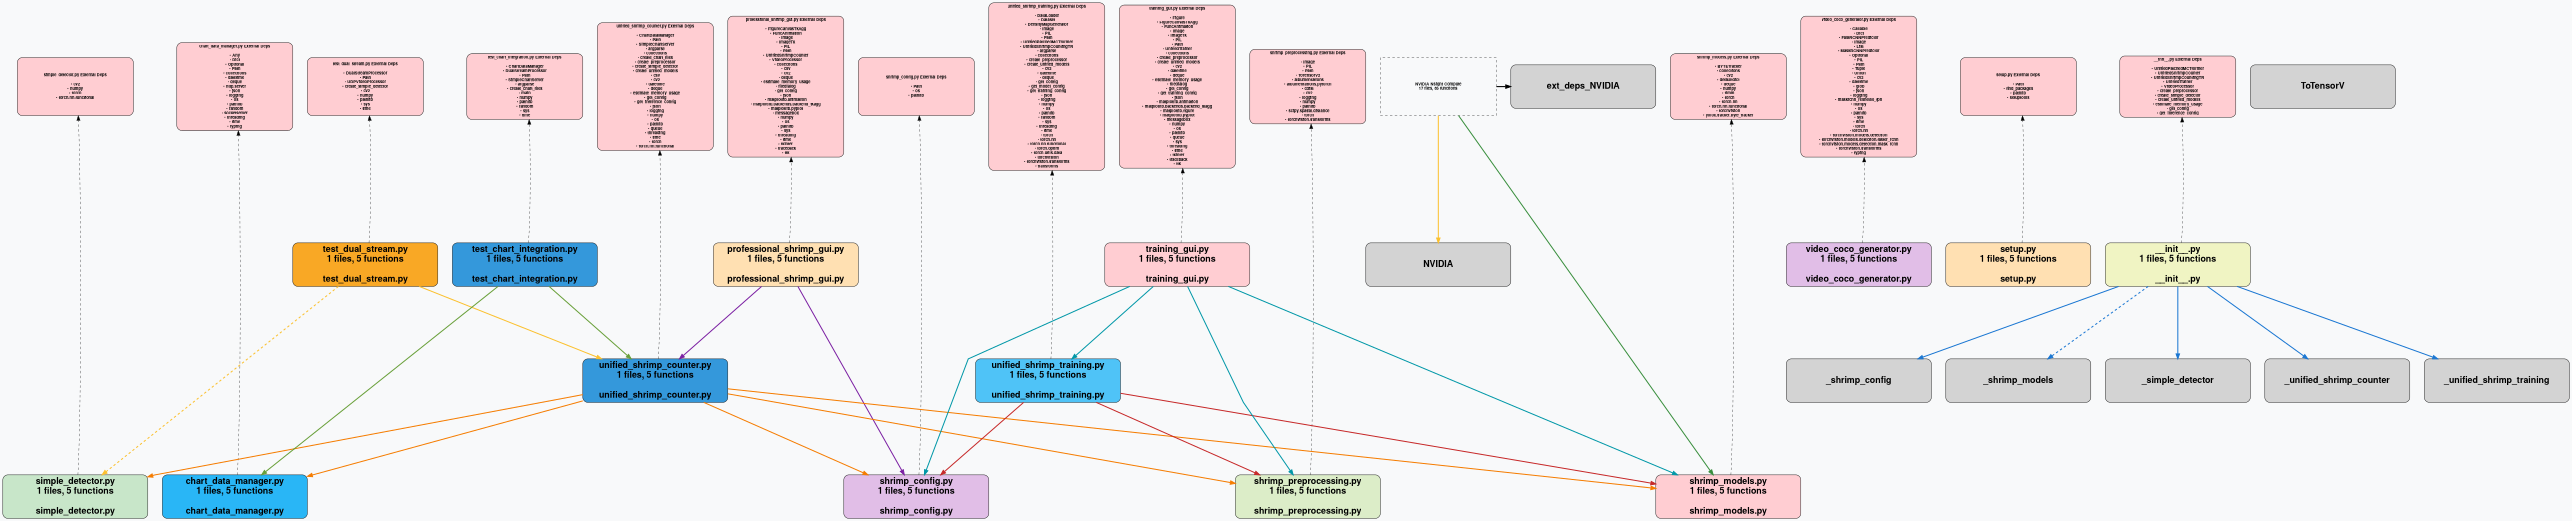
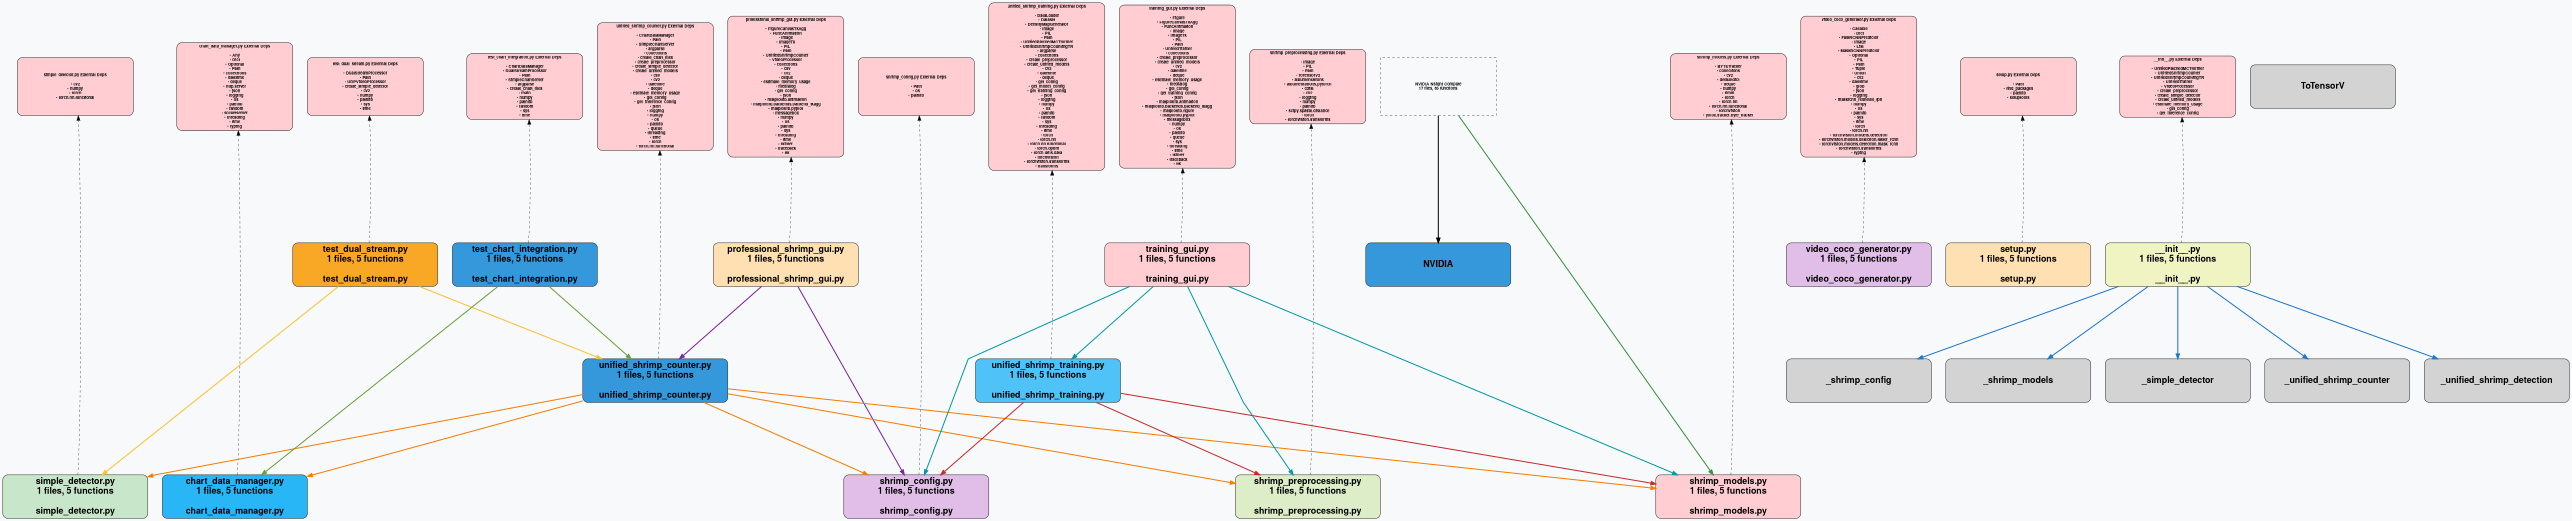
(1583, 87) -> none
(1438, 177) -> (1438, 177)
(1438, 265) -> (1438, 265)
(2100, 321) -> (2100, 321)
(222, 379) -> (222, 379)
(2497, 381) -> (2497, 381)
